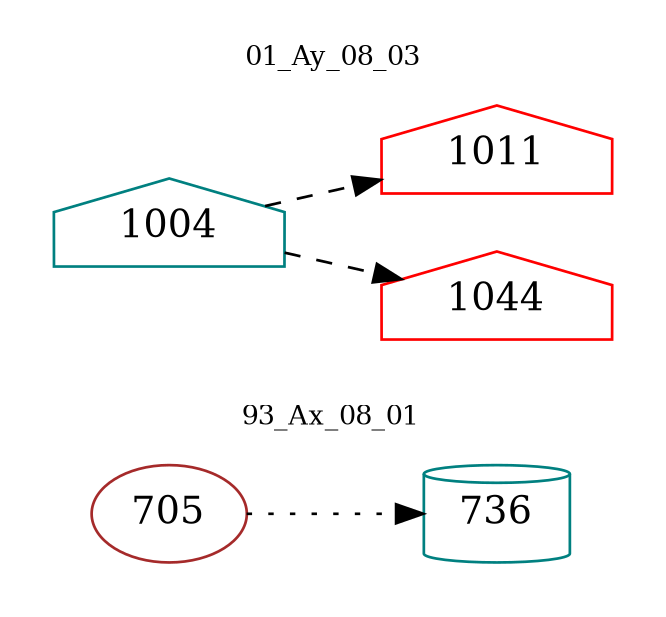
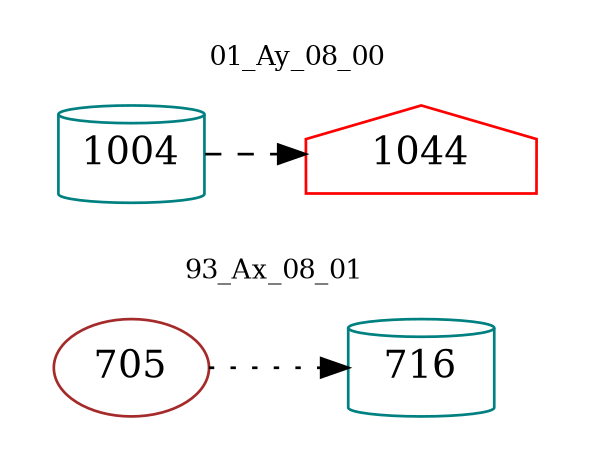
(333, 58) -> (297, 58)
(497, 154) -> none
(169, 227) -> (131, 154)
(497, 514) -> (421, 368)
